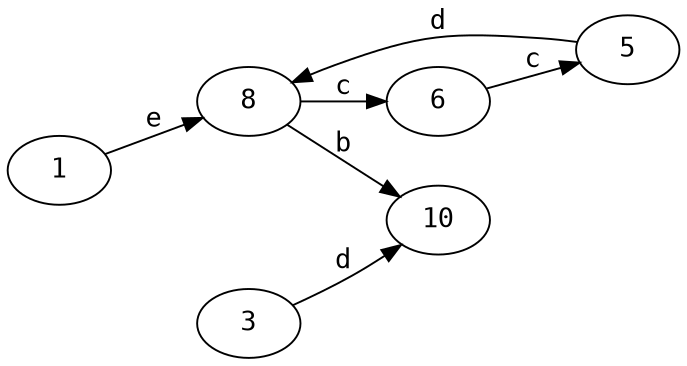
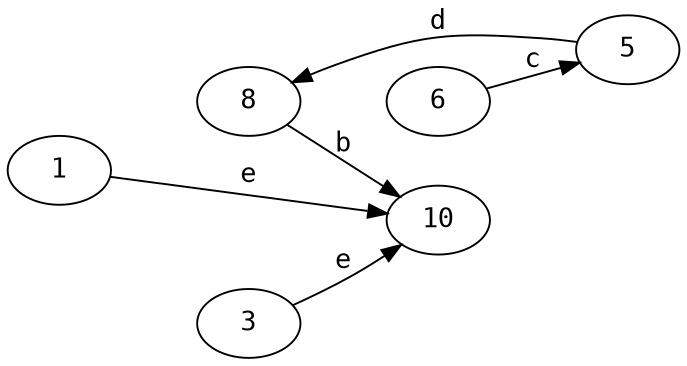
(334, 101) -> none
(145, 139) -> (239, 194)
(344, 261) -> (344, 261)
